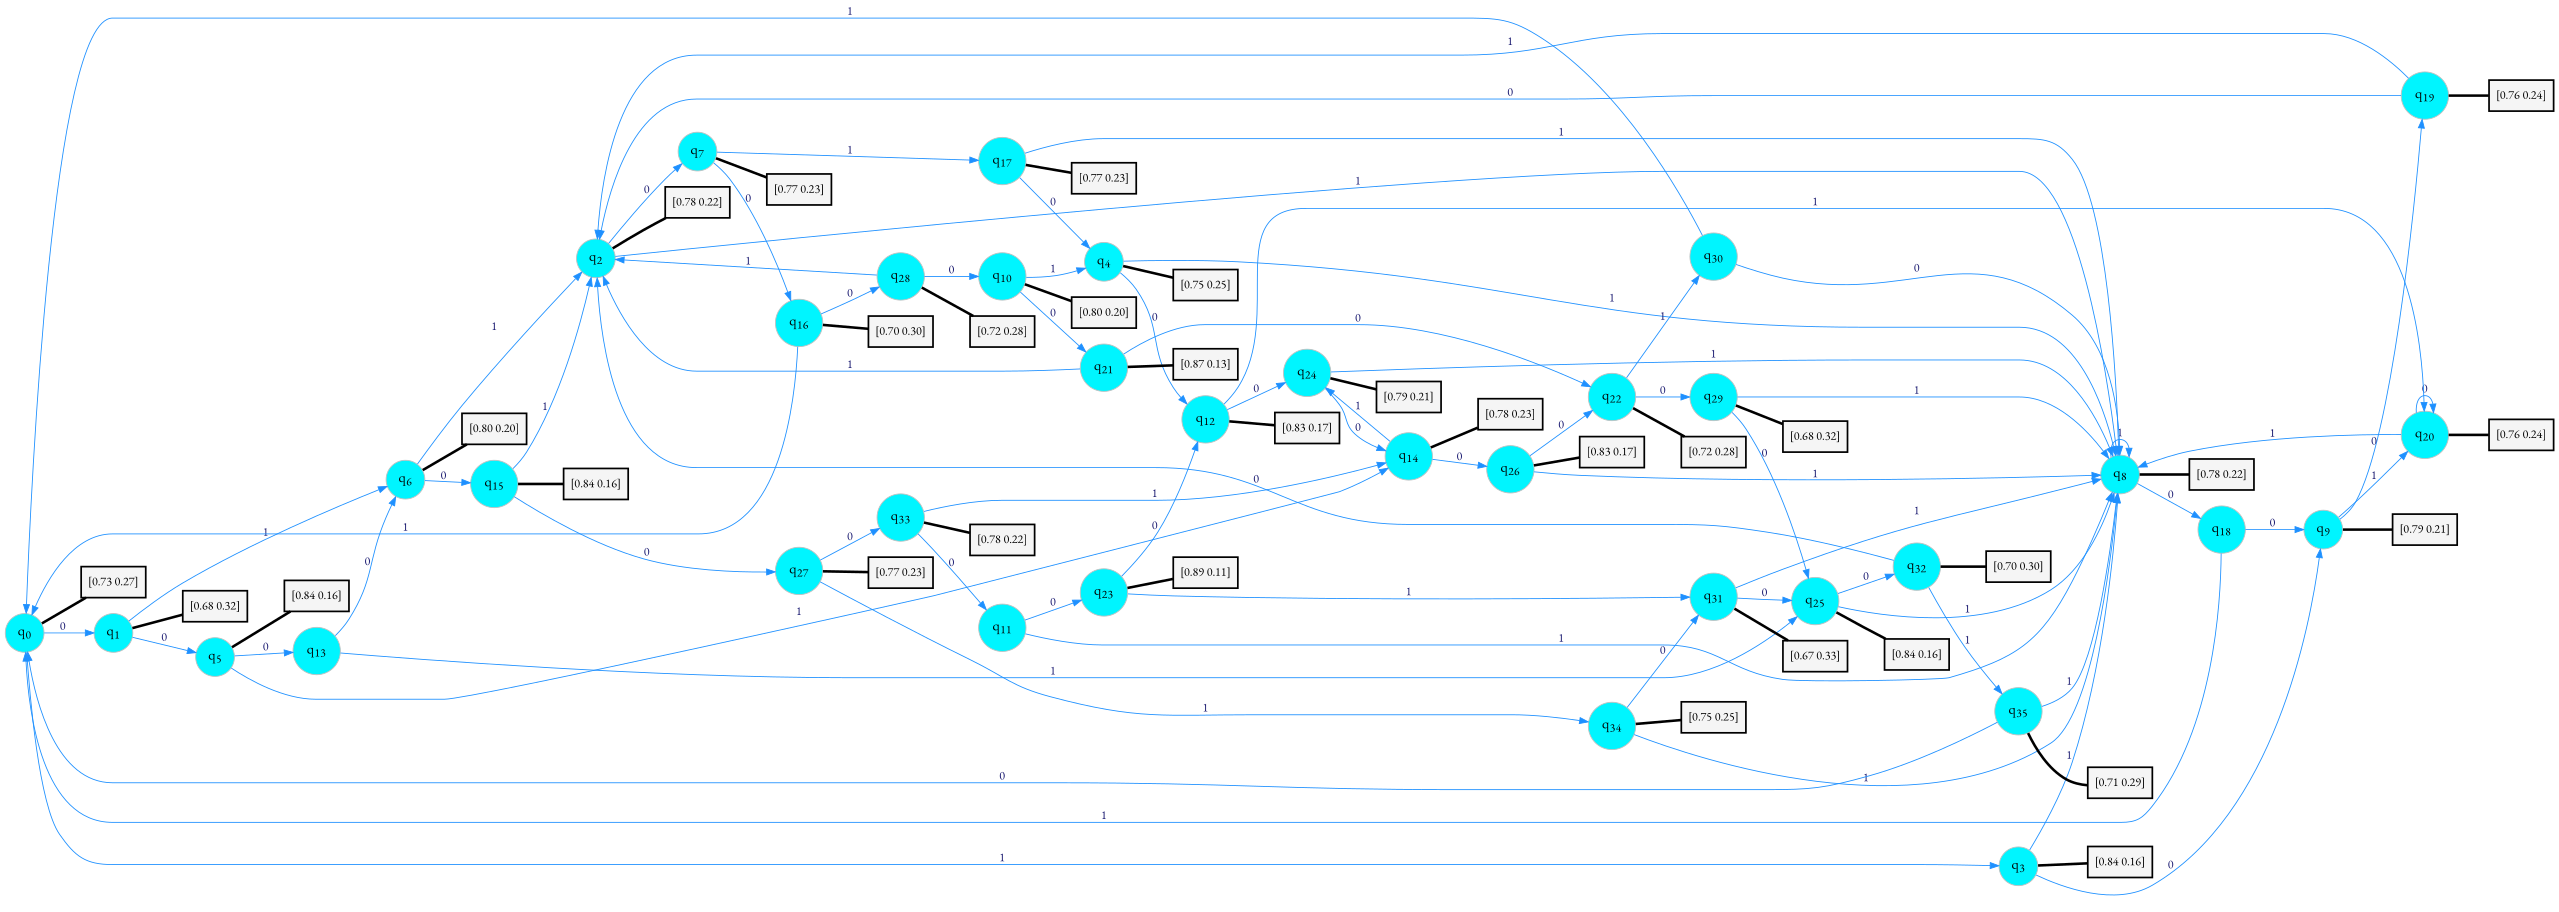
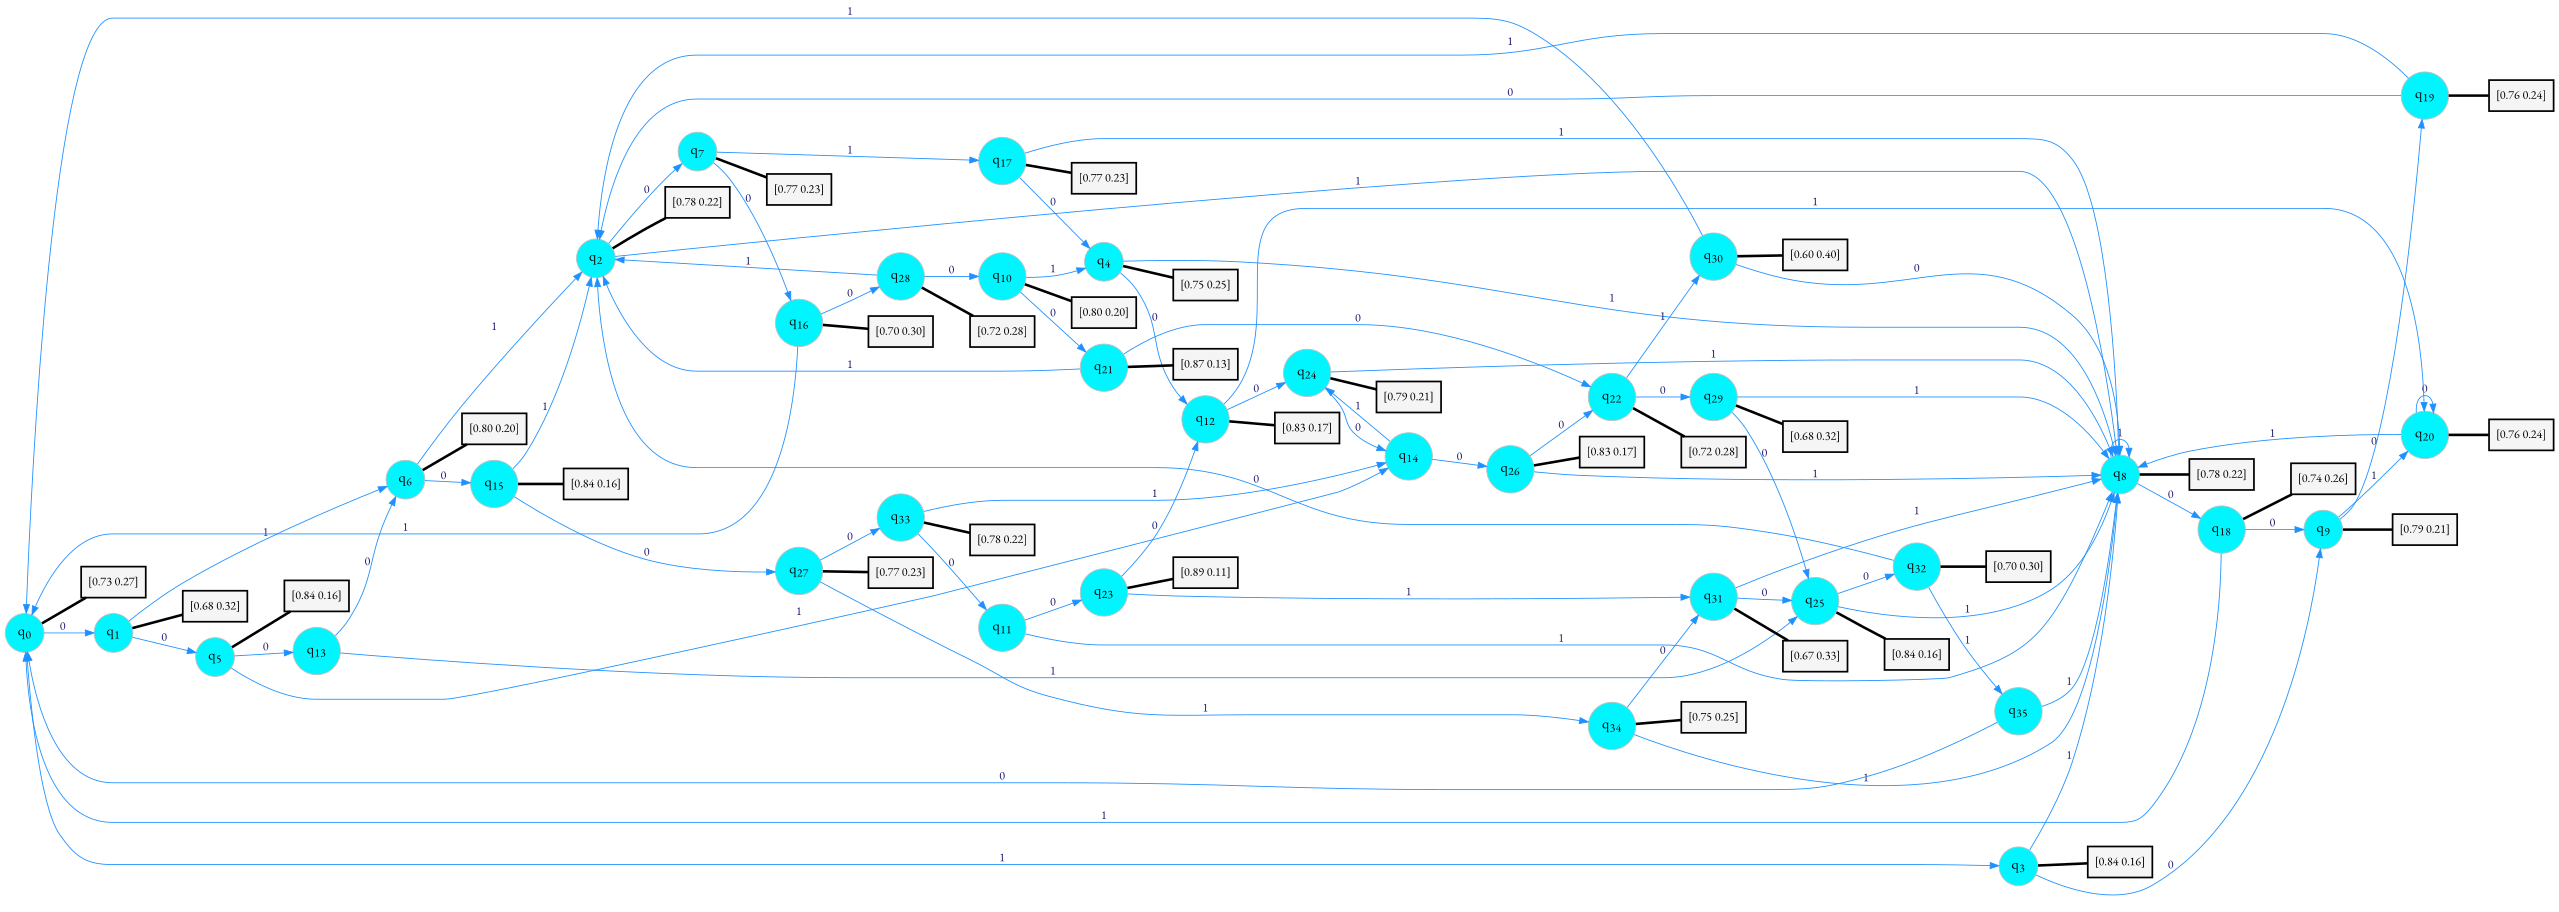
none -> (1815, 255)
(1510, 414) -> none
none -> (2323, 479)
(2120, 783) -> none
